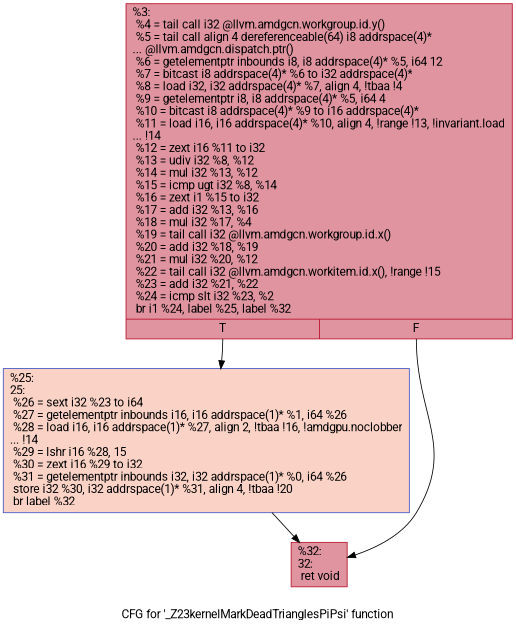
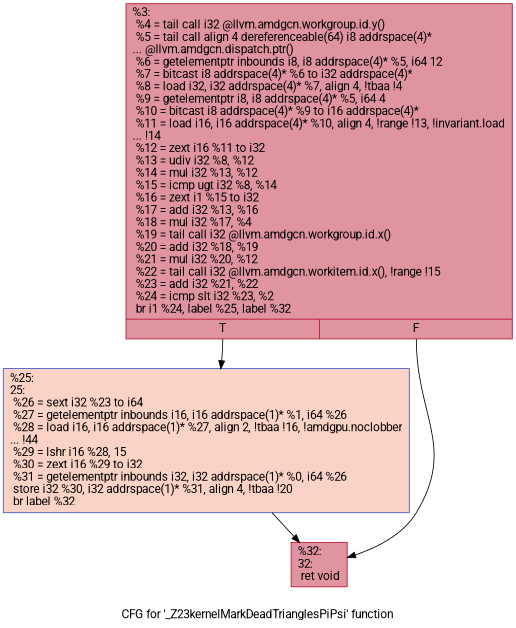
(24, 440) -> (24, 440)
